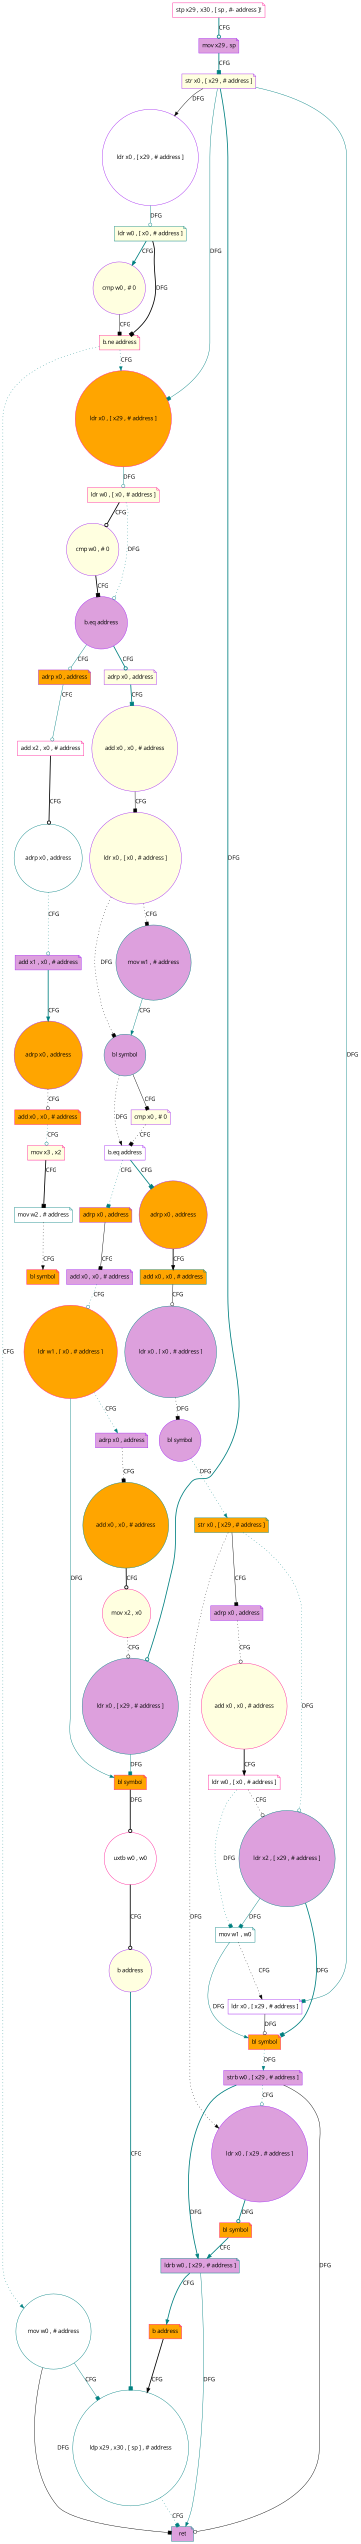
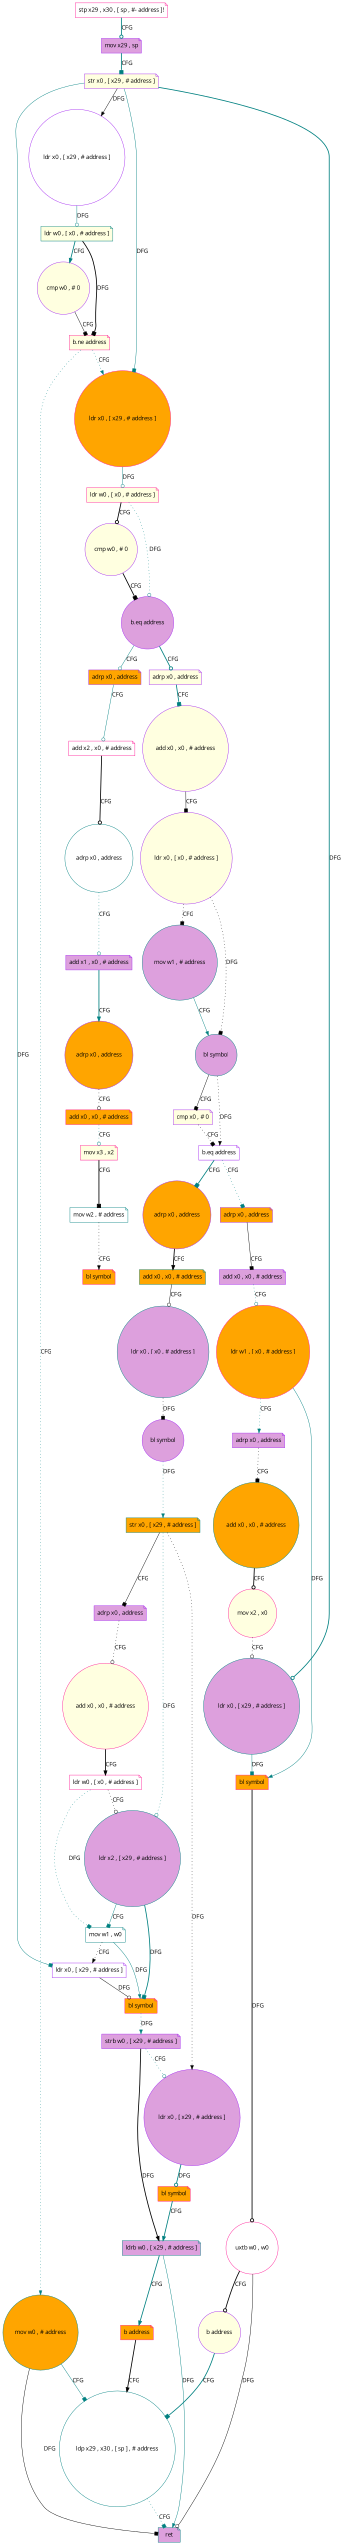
(255, 1917) -> (118, 1917)
(190, 2161) -> (138, 2144)
(53, 2332) -> (41, 2333)
(319, 2338) -> (235, 2406)
